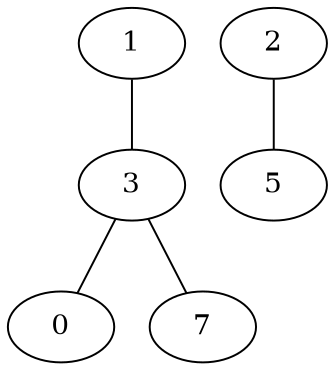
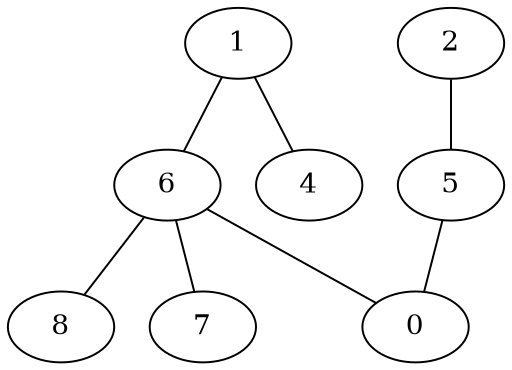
(132, 185) -> (167, 185)
none -> (309, 185)
none -> (433, 256)
none -> (61, 327)
